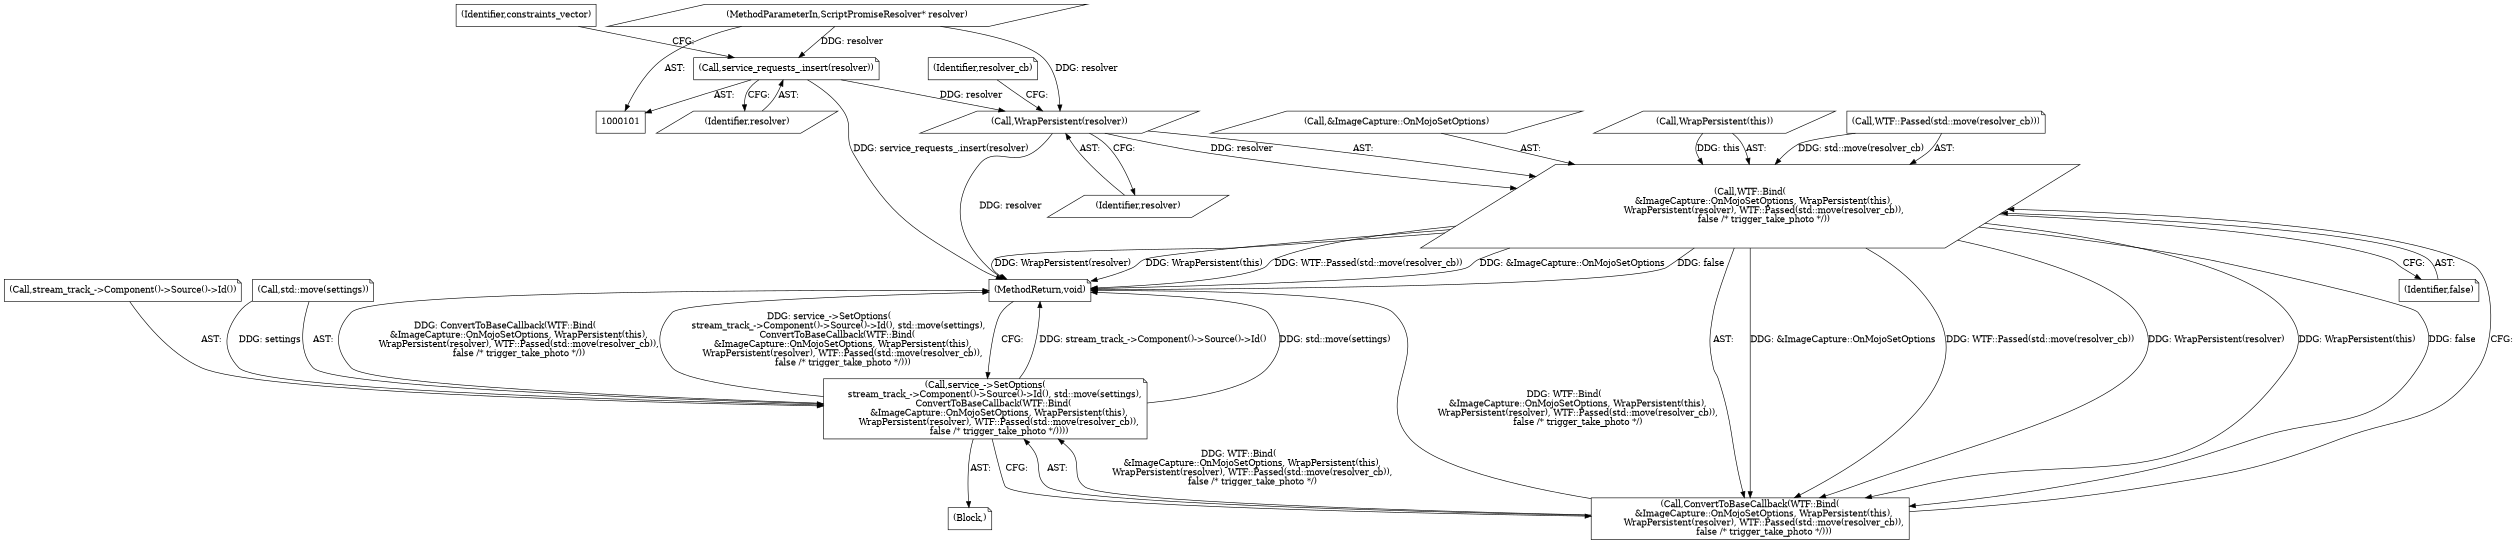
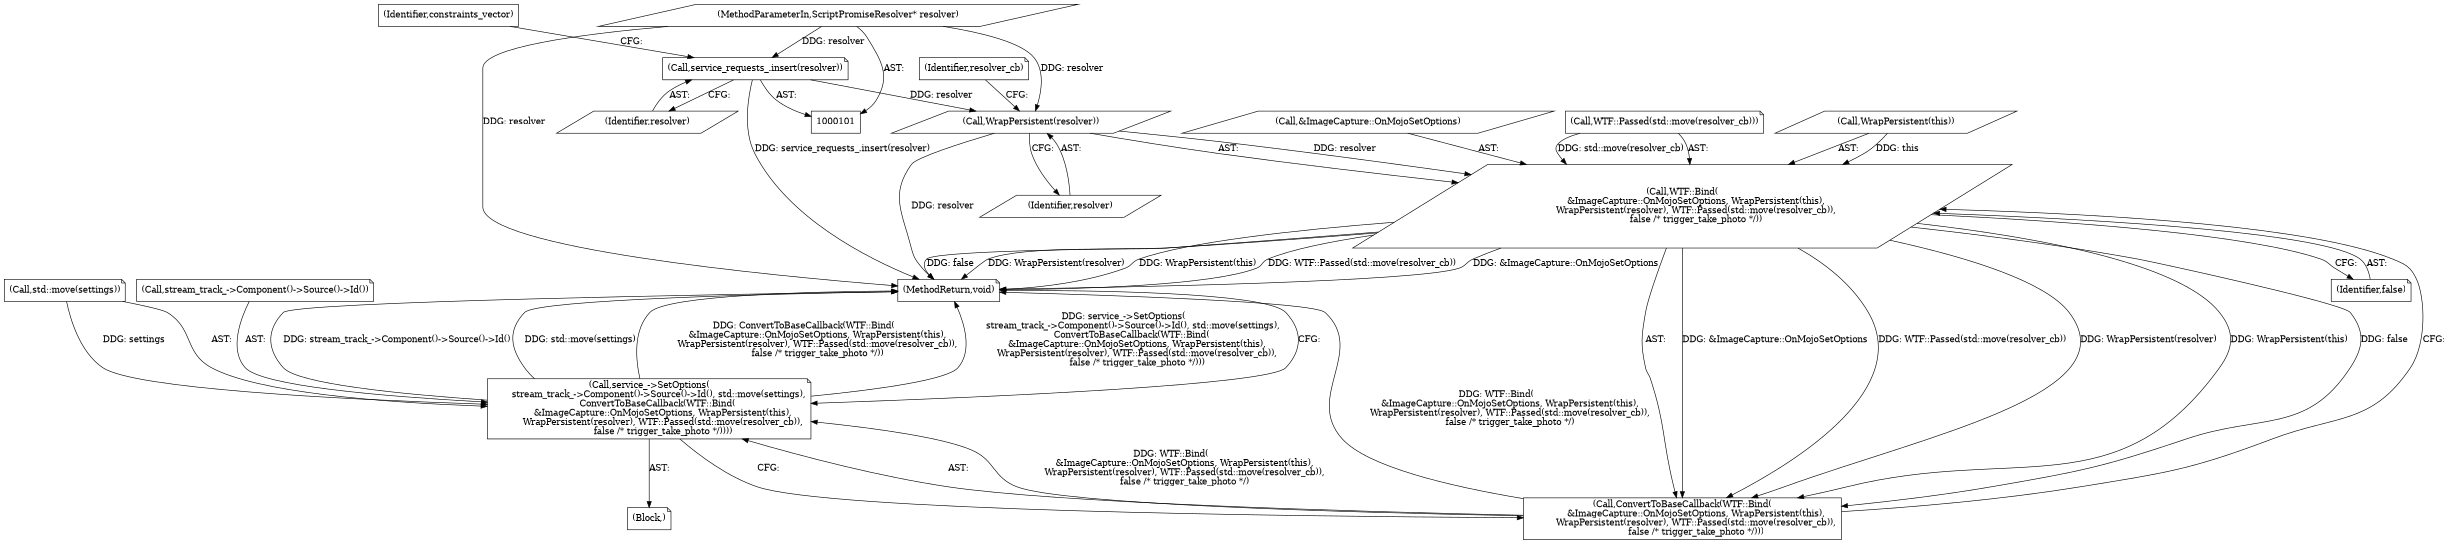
none -> (519, 231)
